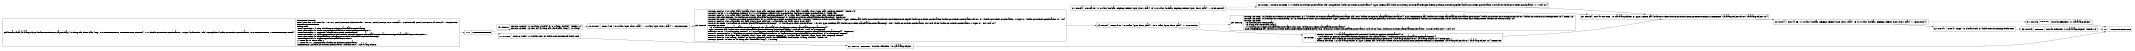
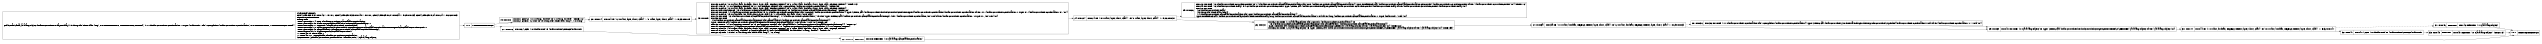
(1582, 31) -> (1492, 25)
(482, 32) -> (483, 25)
(892, 46) -> (894, 39)
